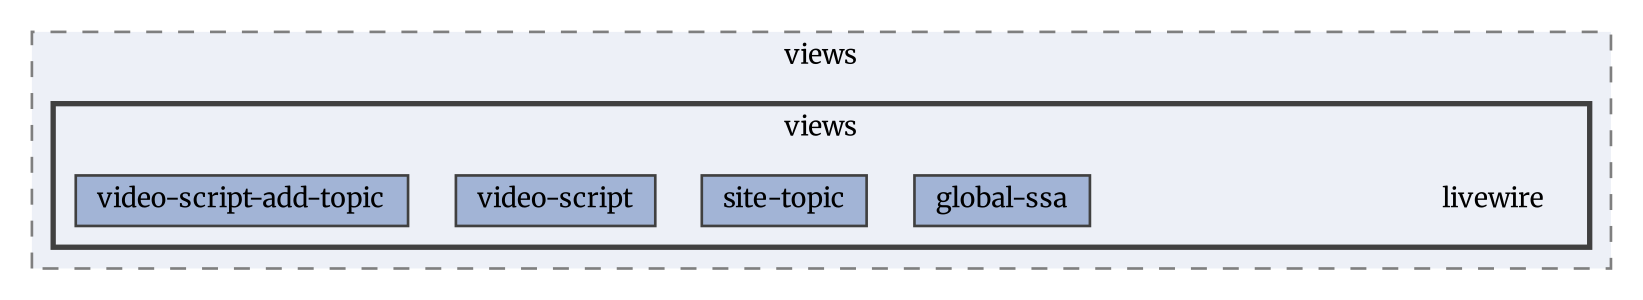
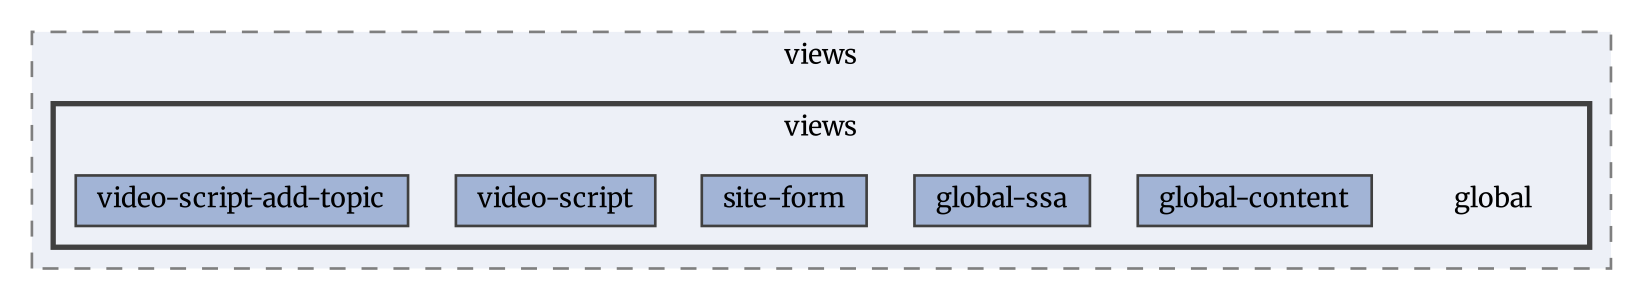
(784, 201) -> (784, 201)
none -> (1255, 201)
(1494, 201) -> (1494, 201)
